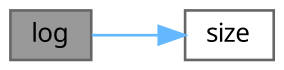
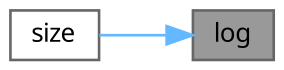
(125, 35) -> (133, 35)
